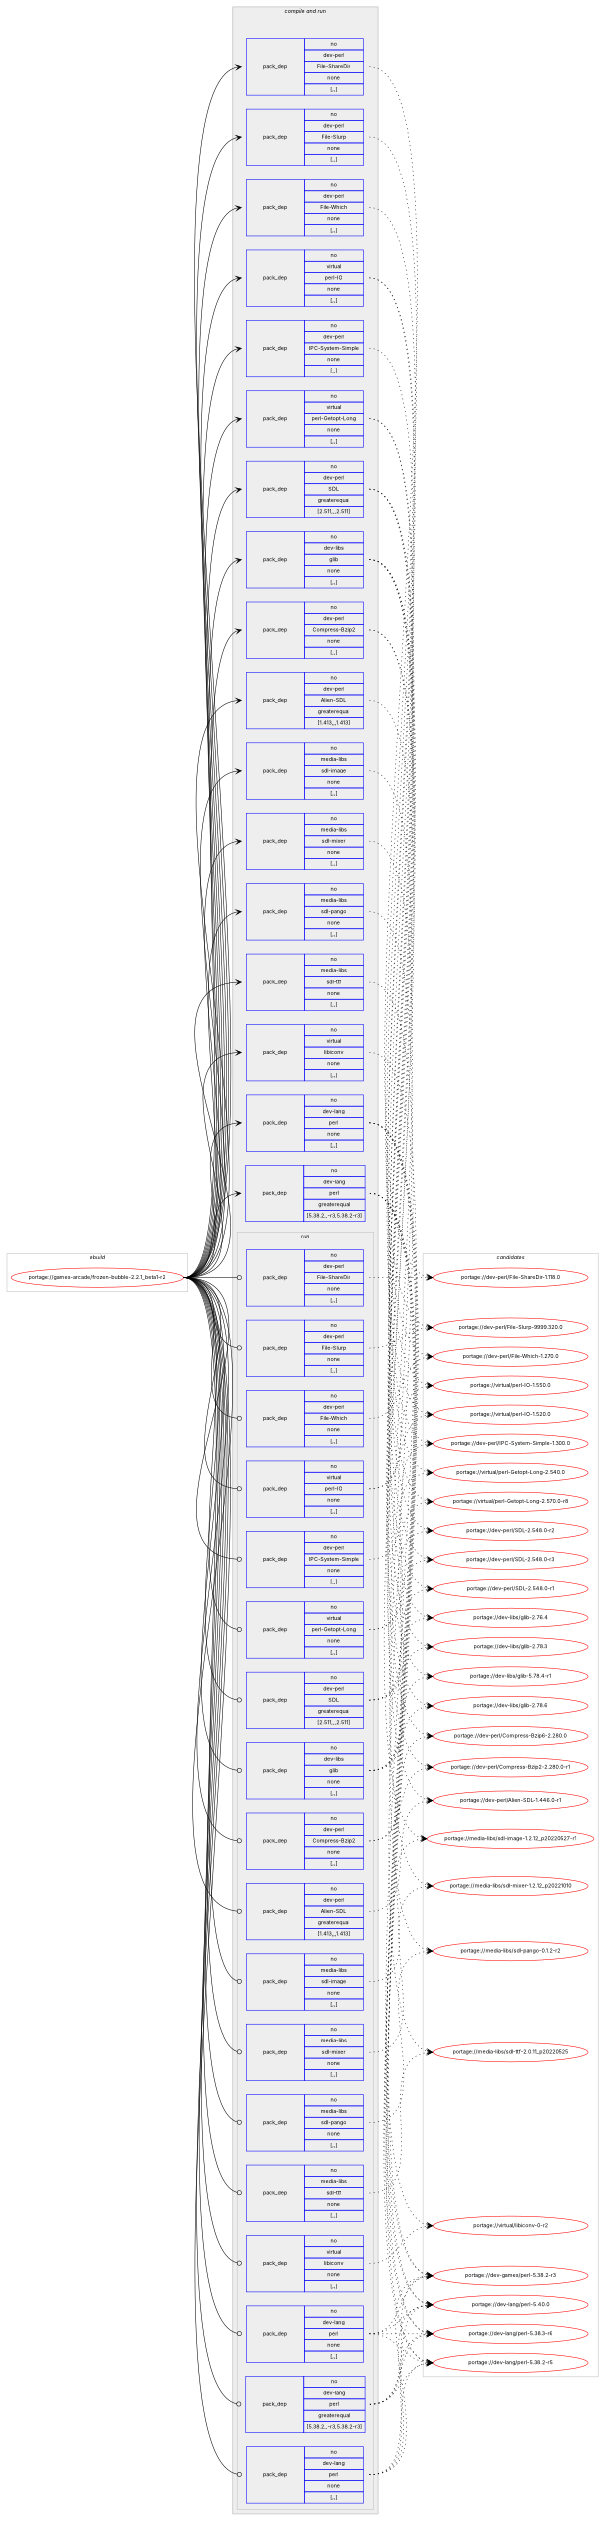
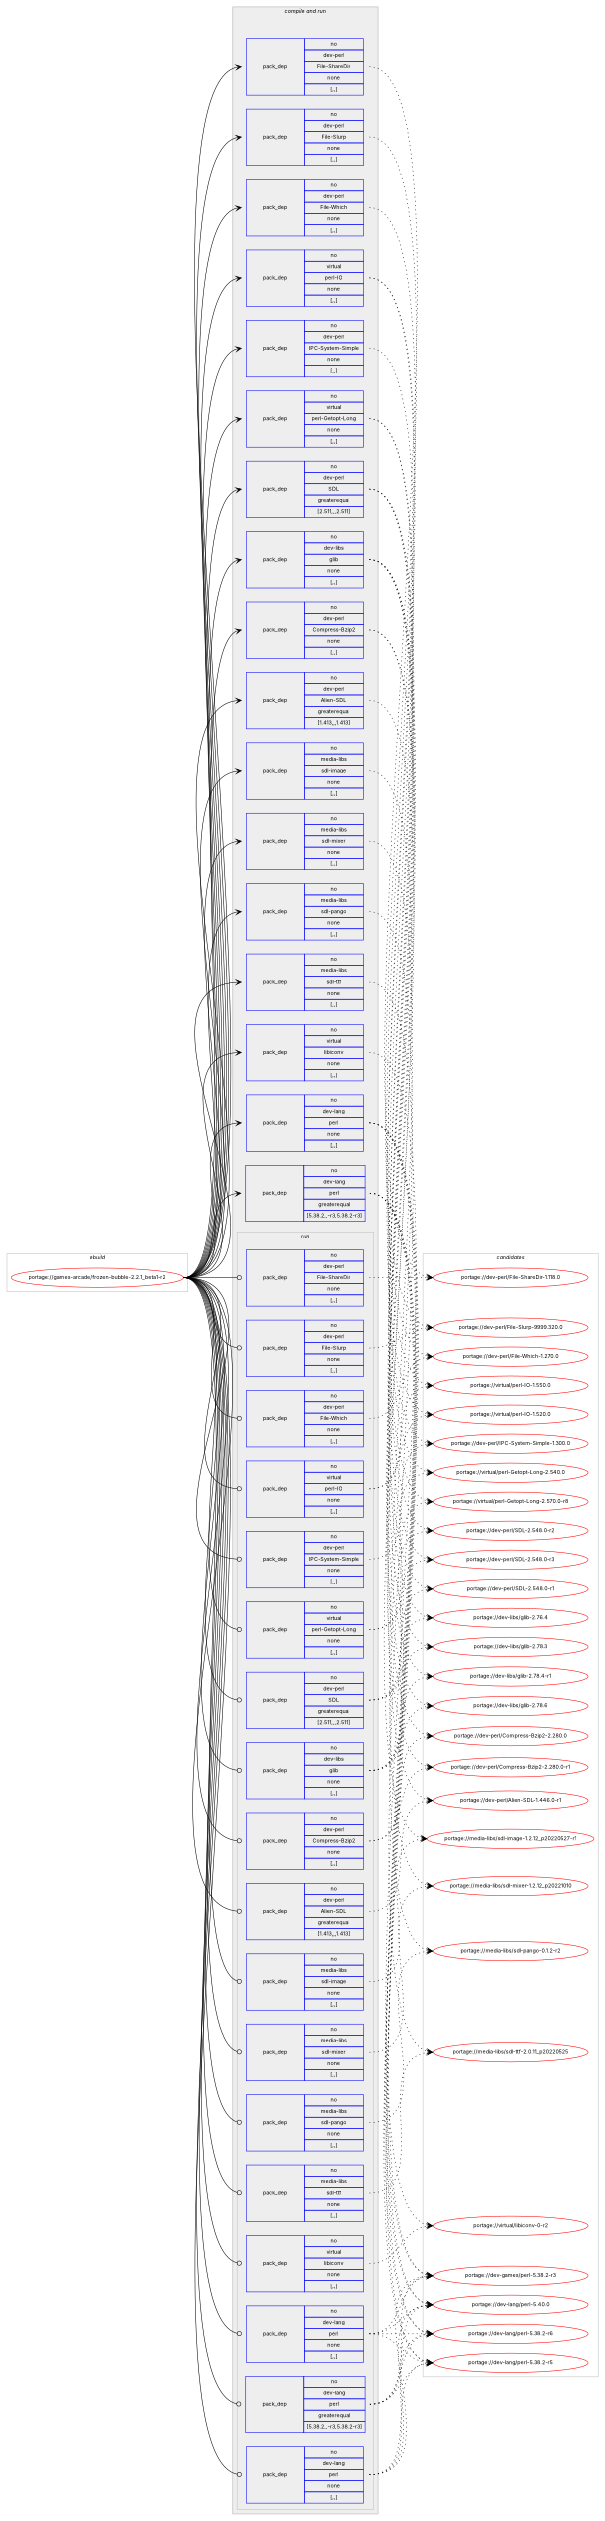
(511, 1676) -> (511, 1676)
(511, 1736) -> (511, 1736)
(511, 2334) -> (511, 2334)
